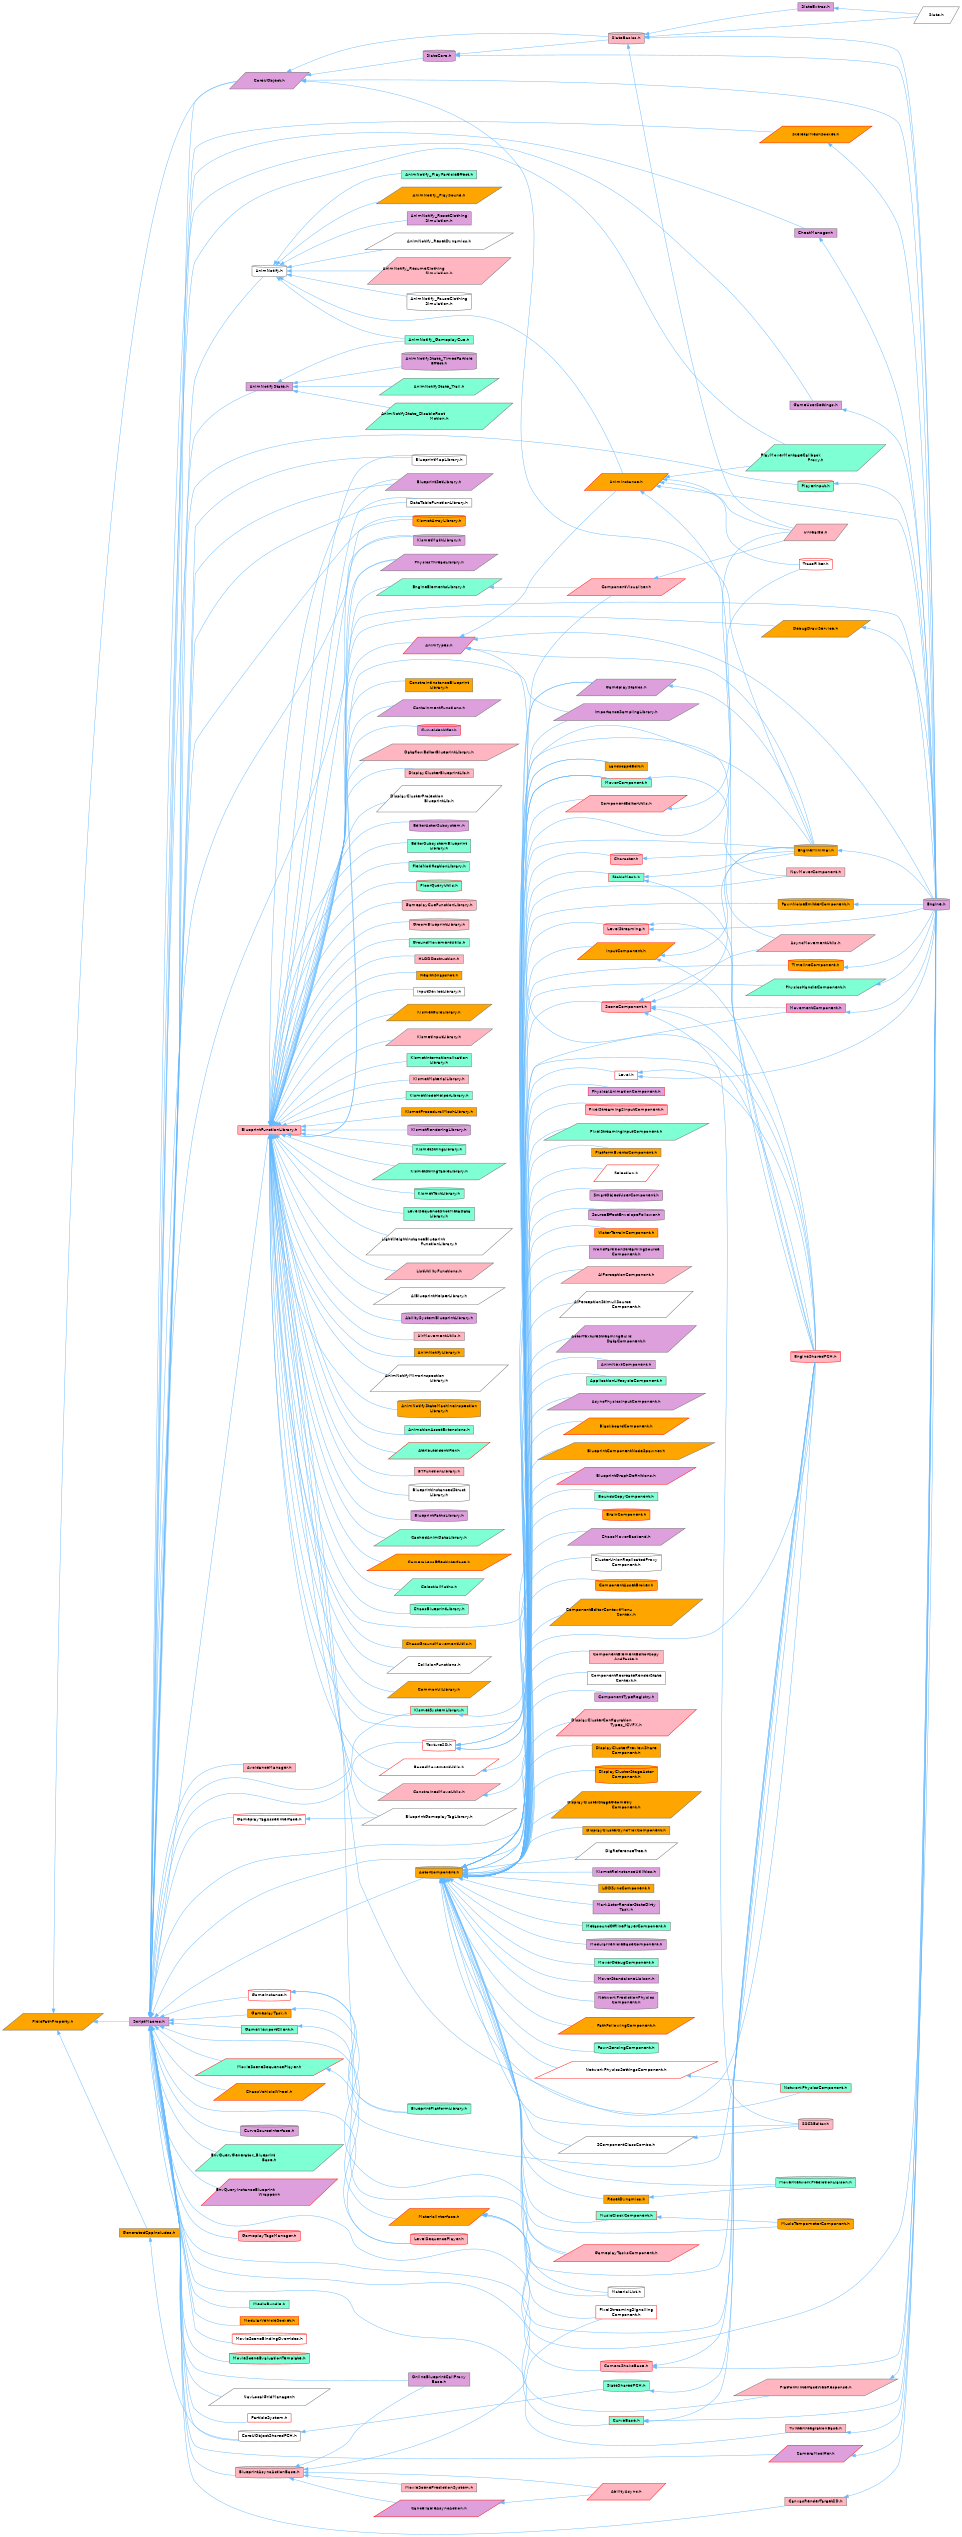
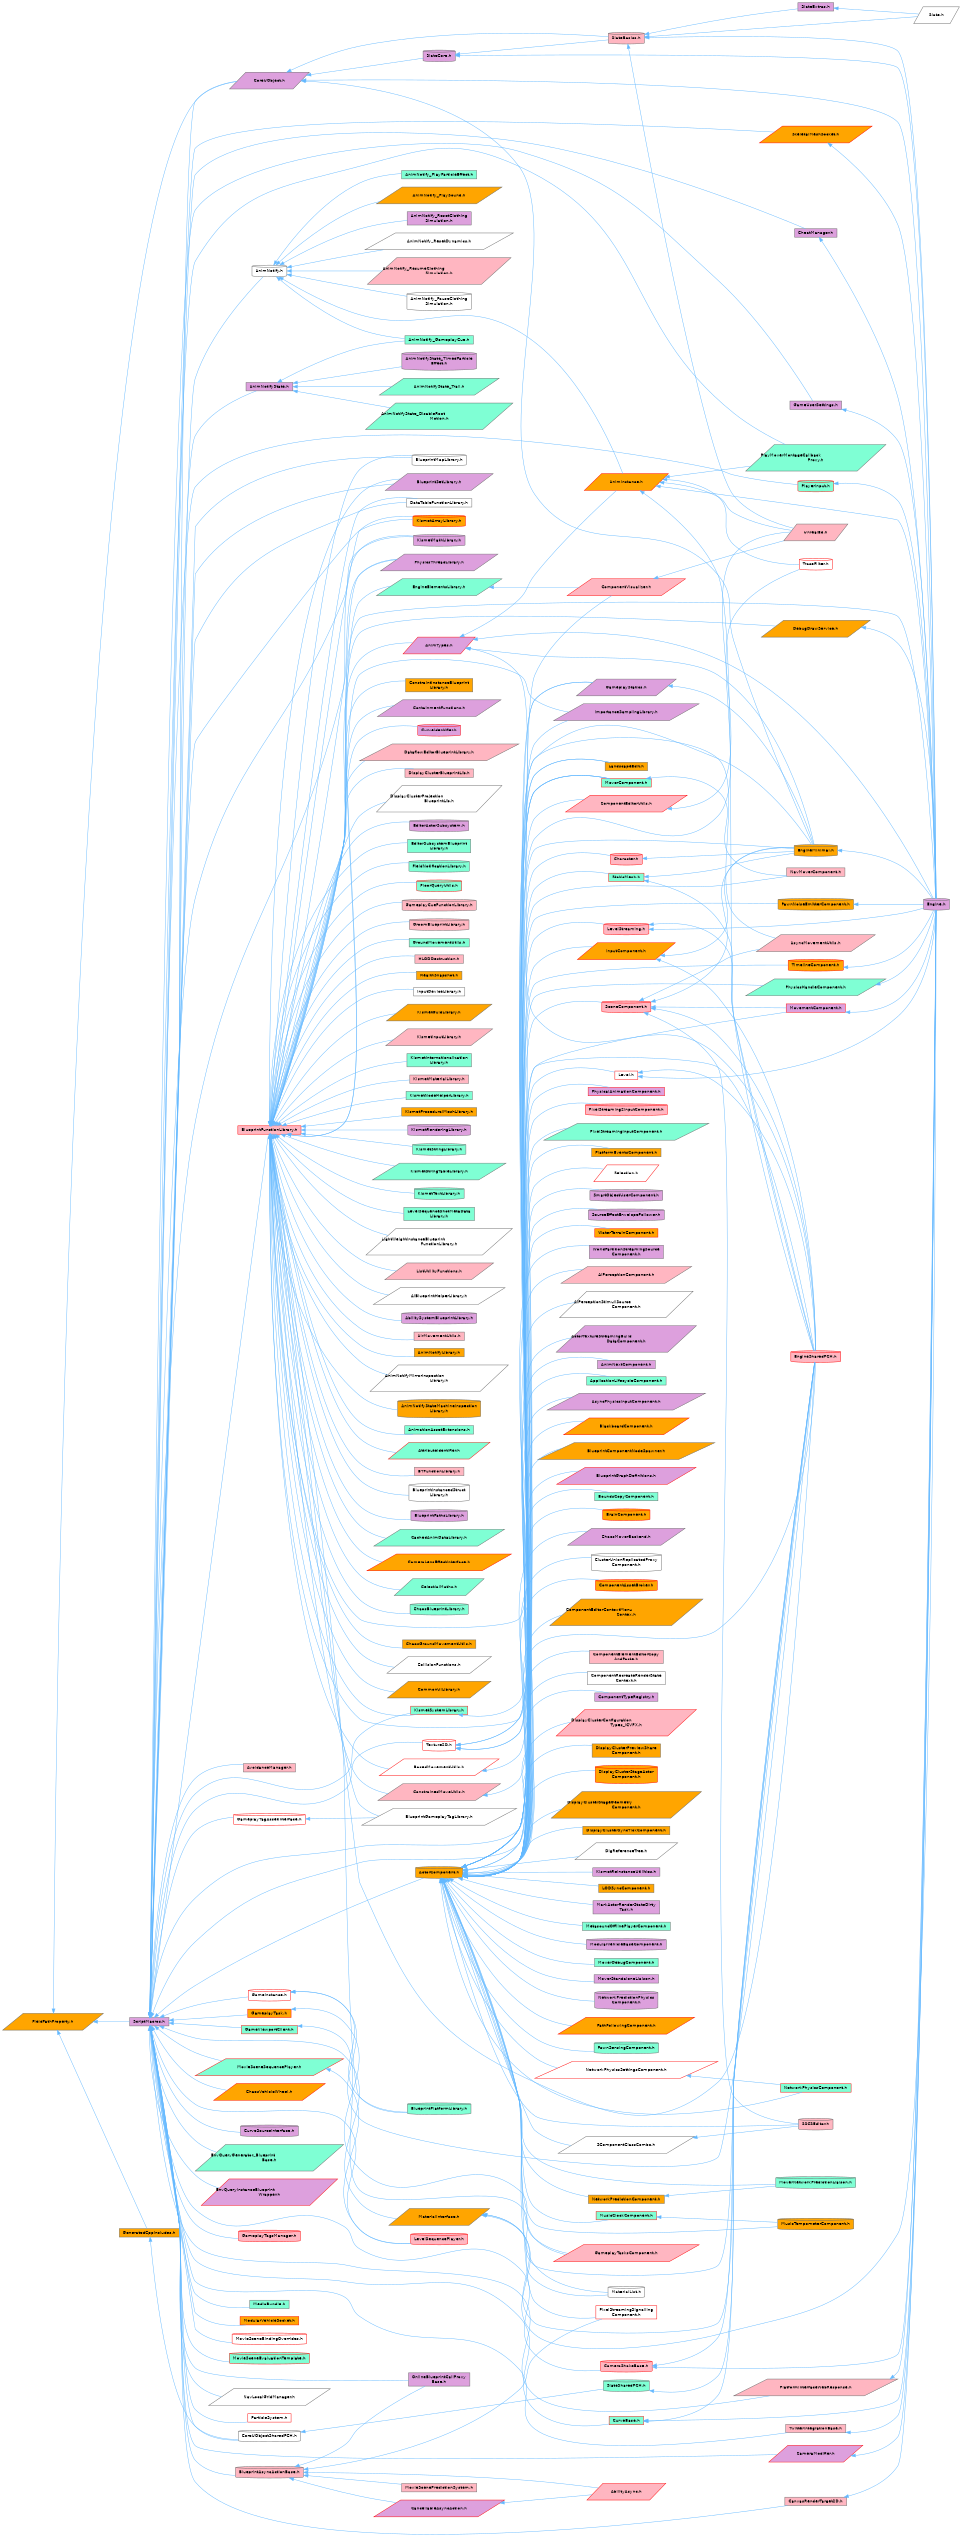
(626, 2199) -> (626, 2199)
(439, 2217) -> (439, 2217)
